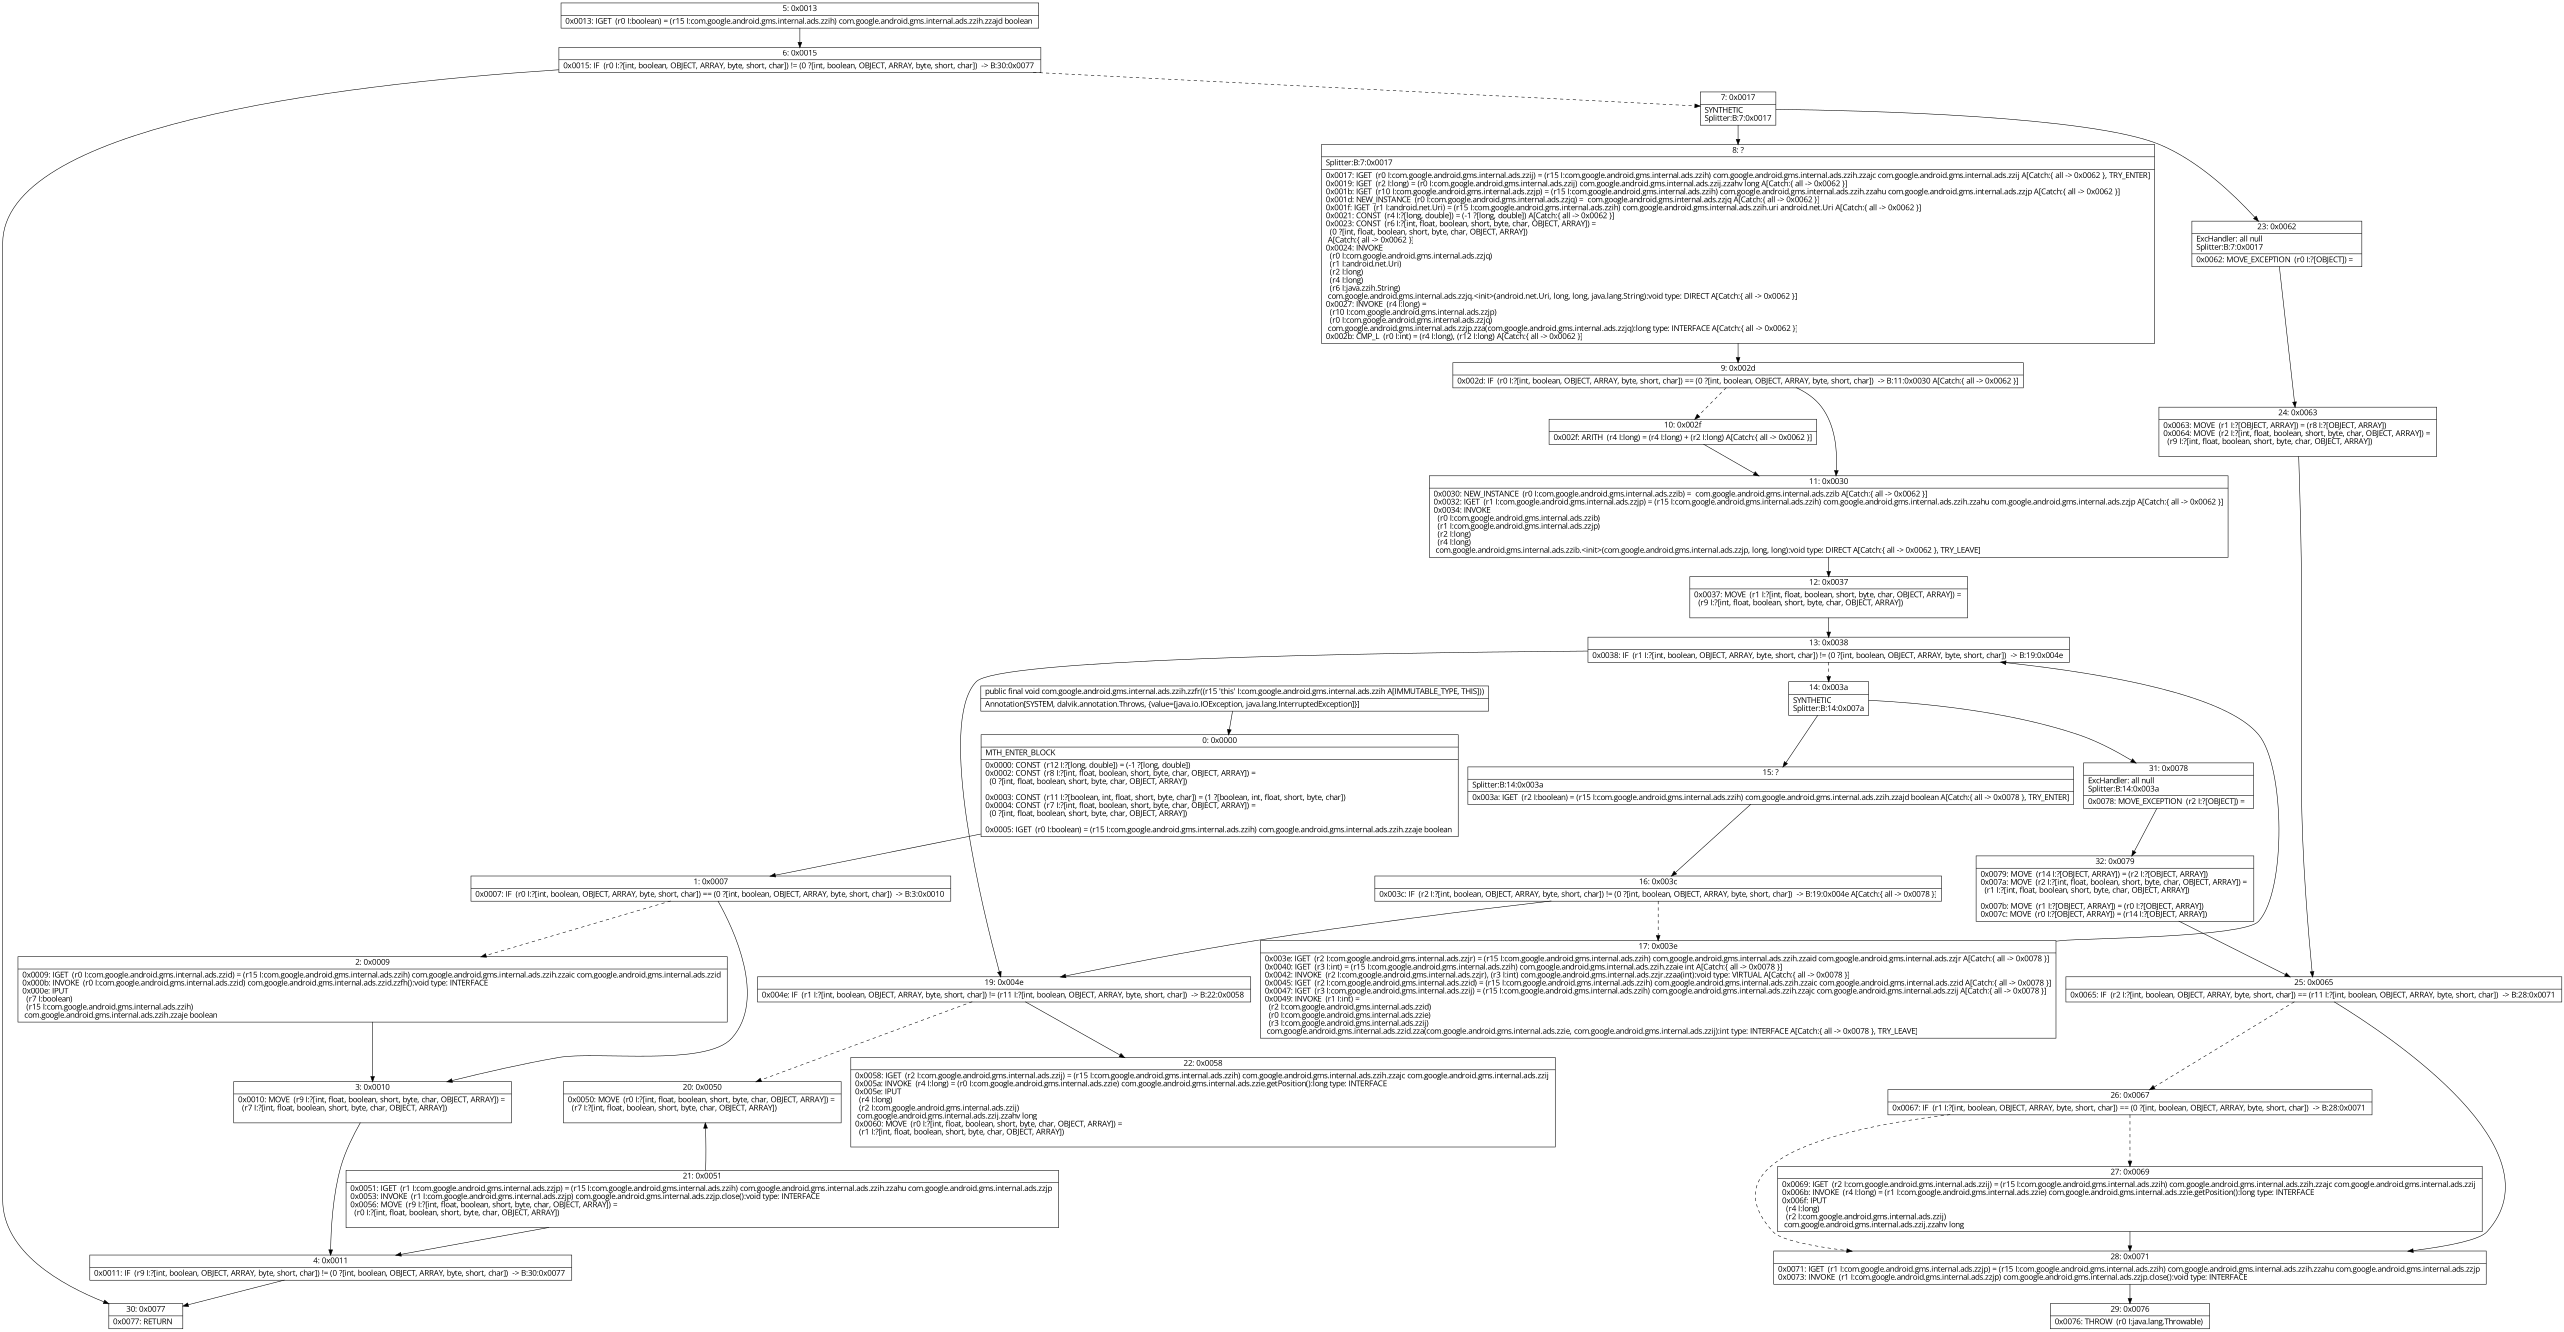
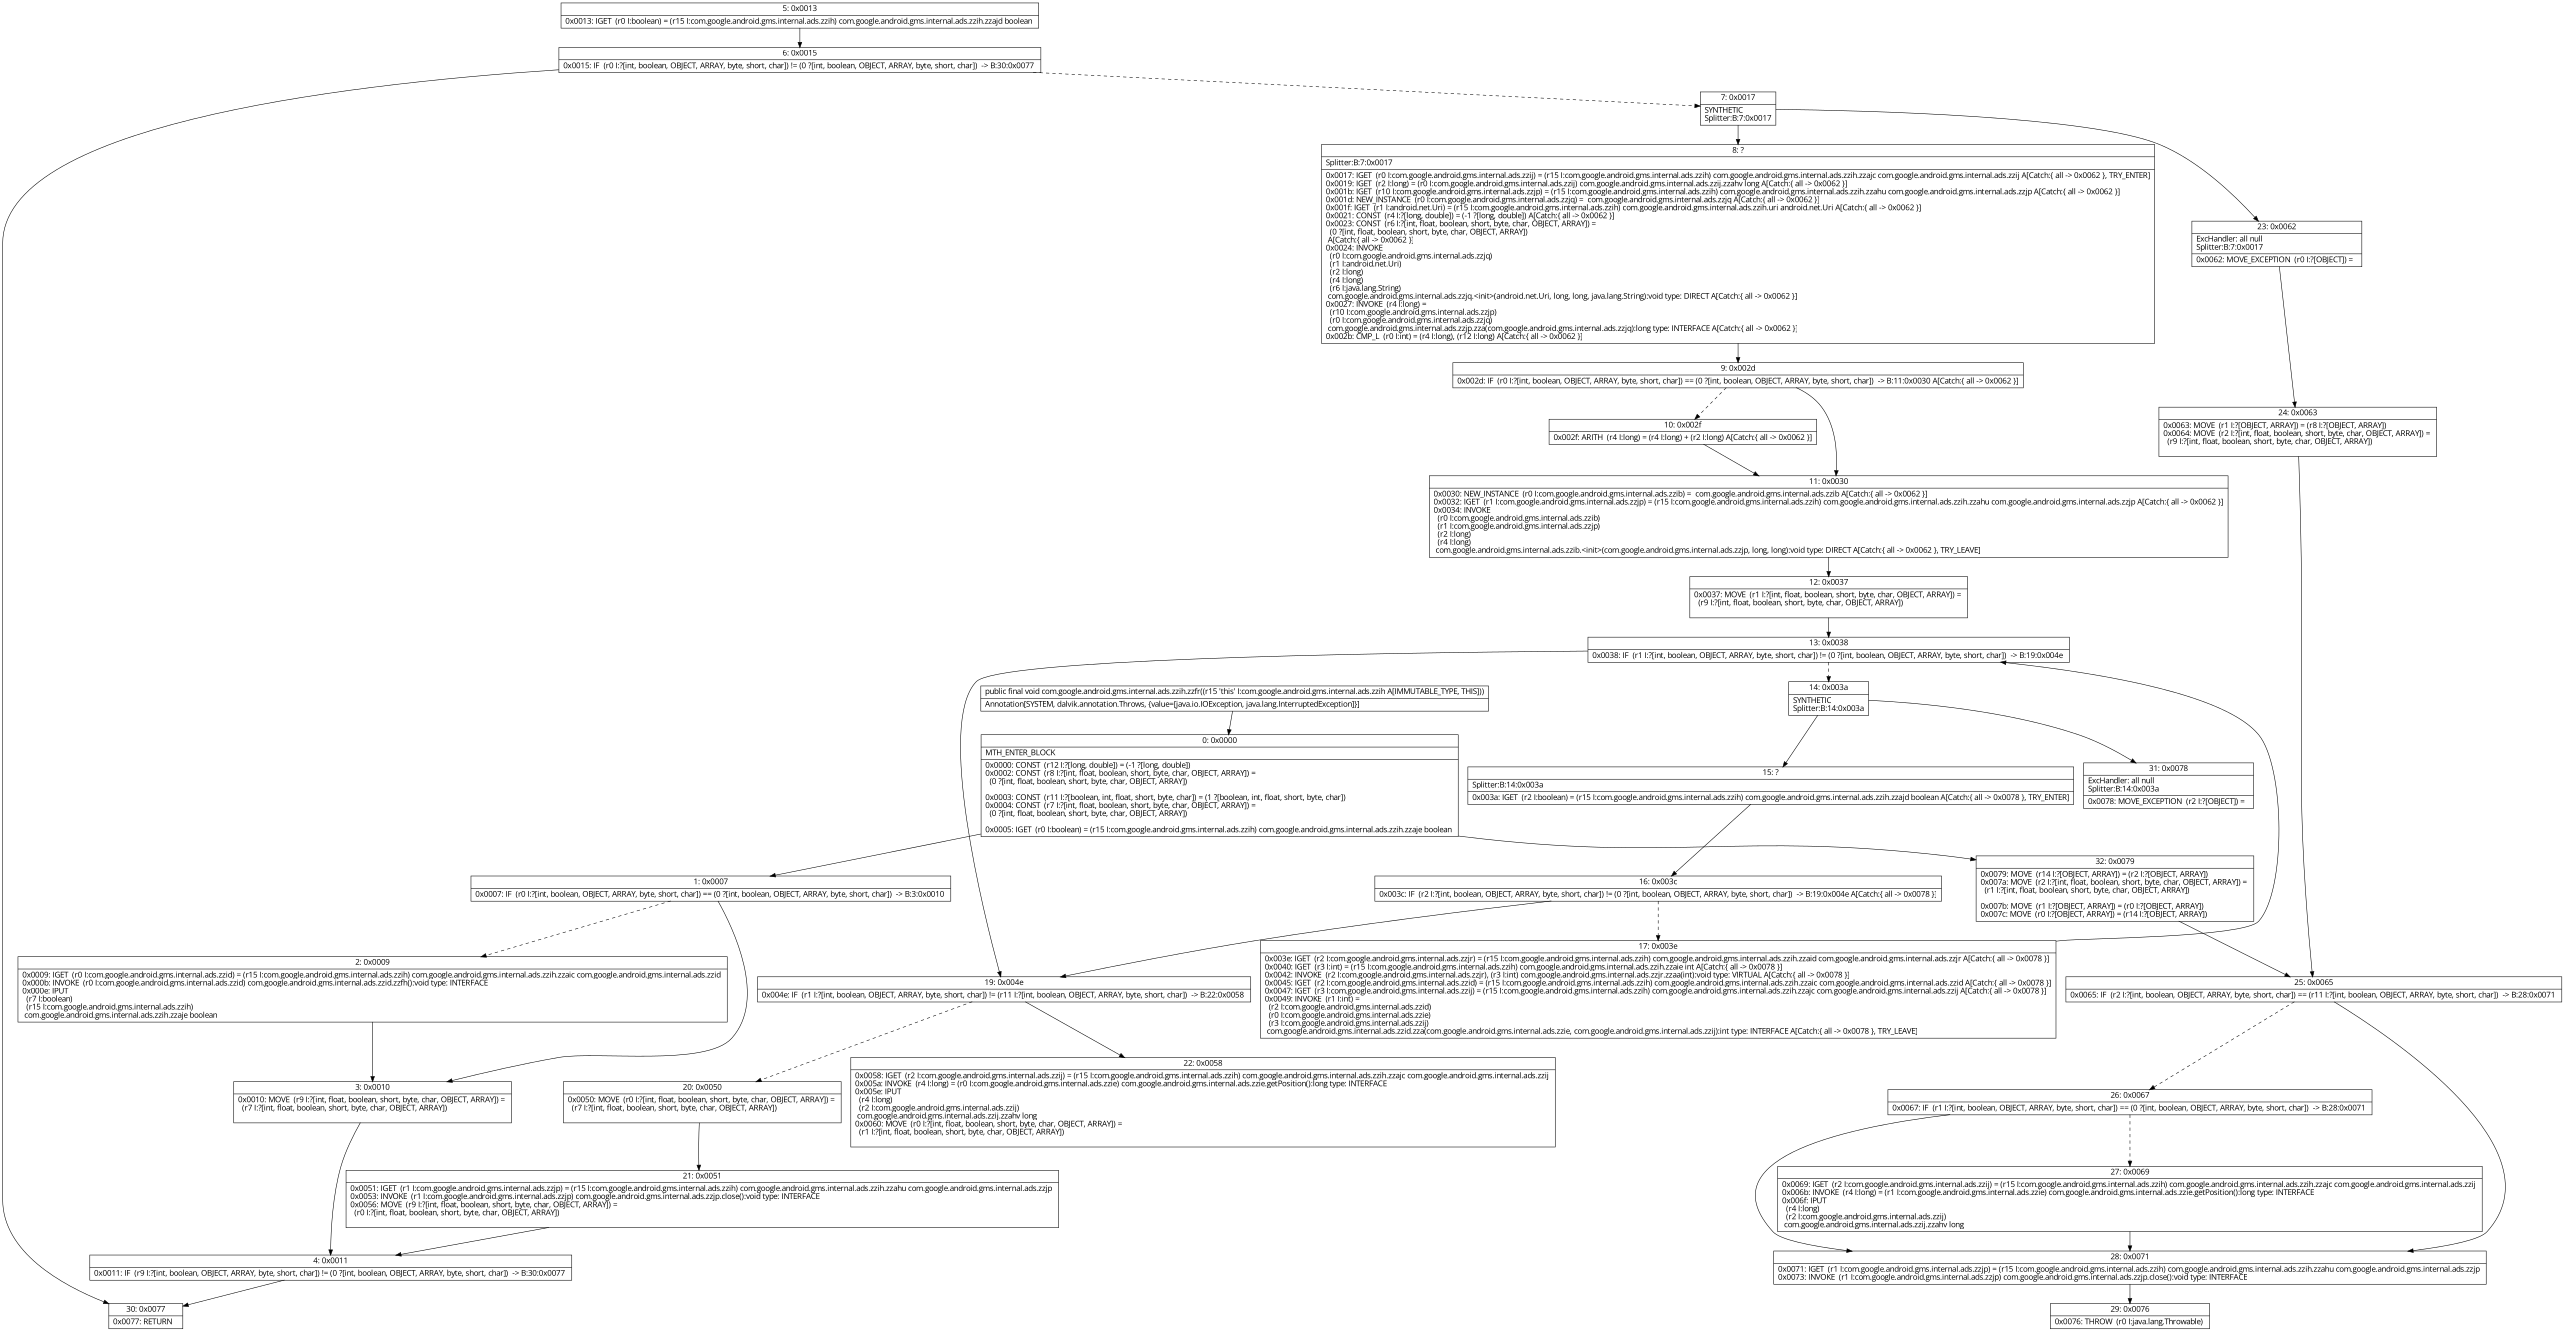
(1363, 288) -> (1364, 288)
(1829, 709) -> (1829, 709)
(2146, 830) -> (1715, 847)
(706, 1149) -> (699, 1144)
(1786, 1156) -> (1786, 1156)
